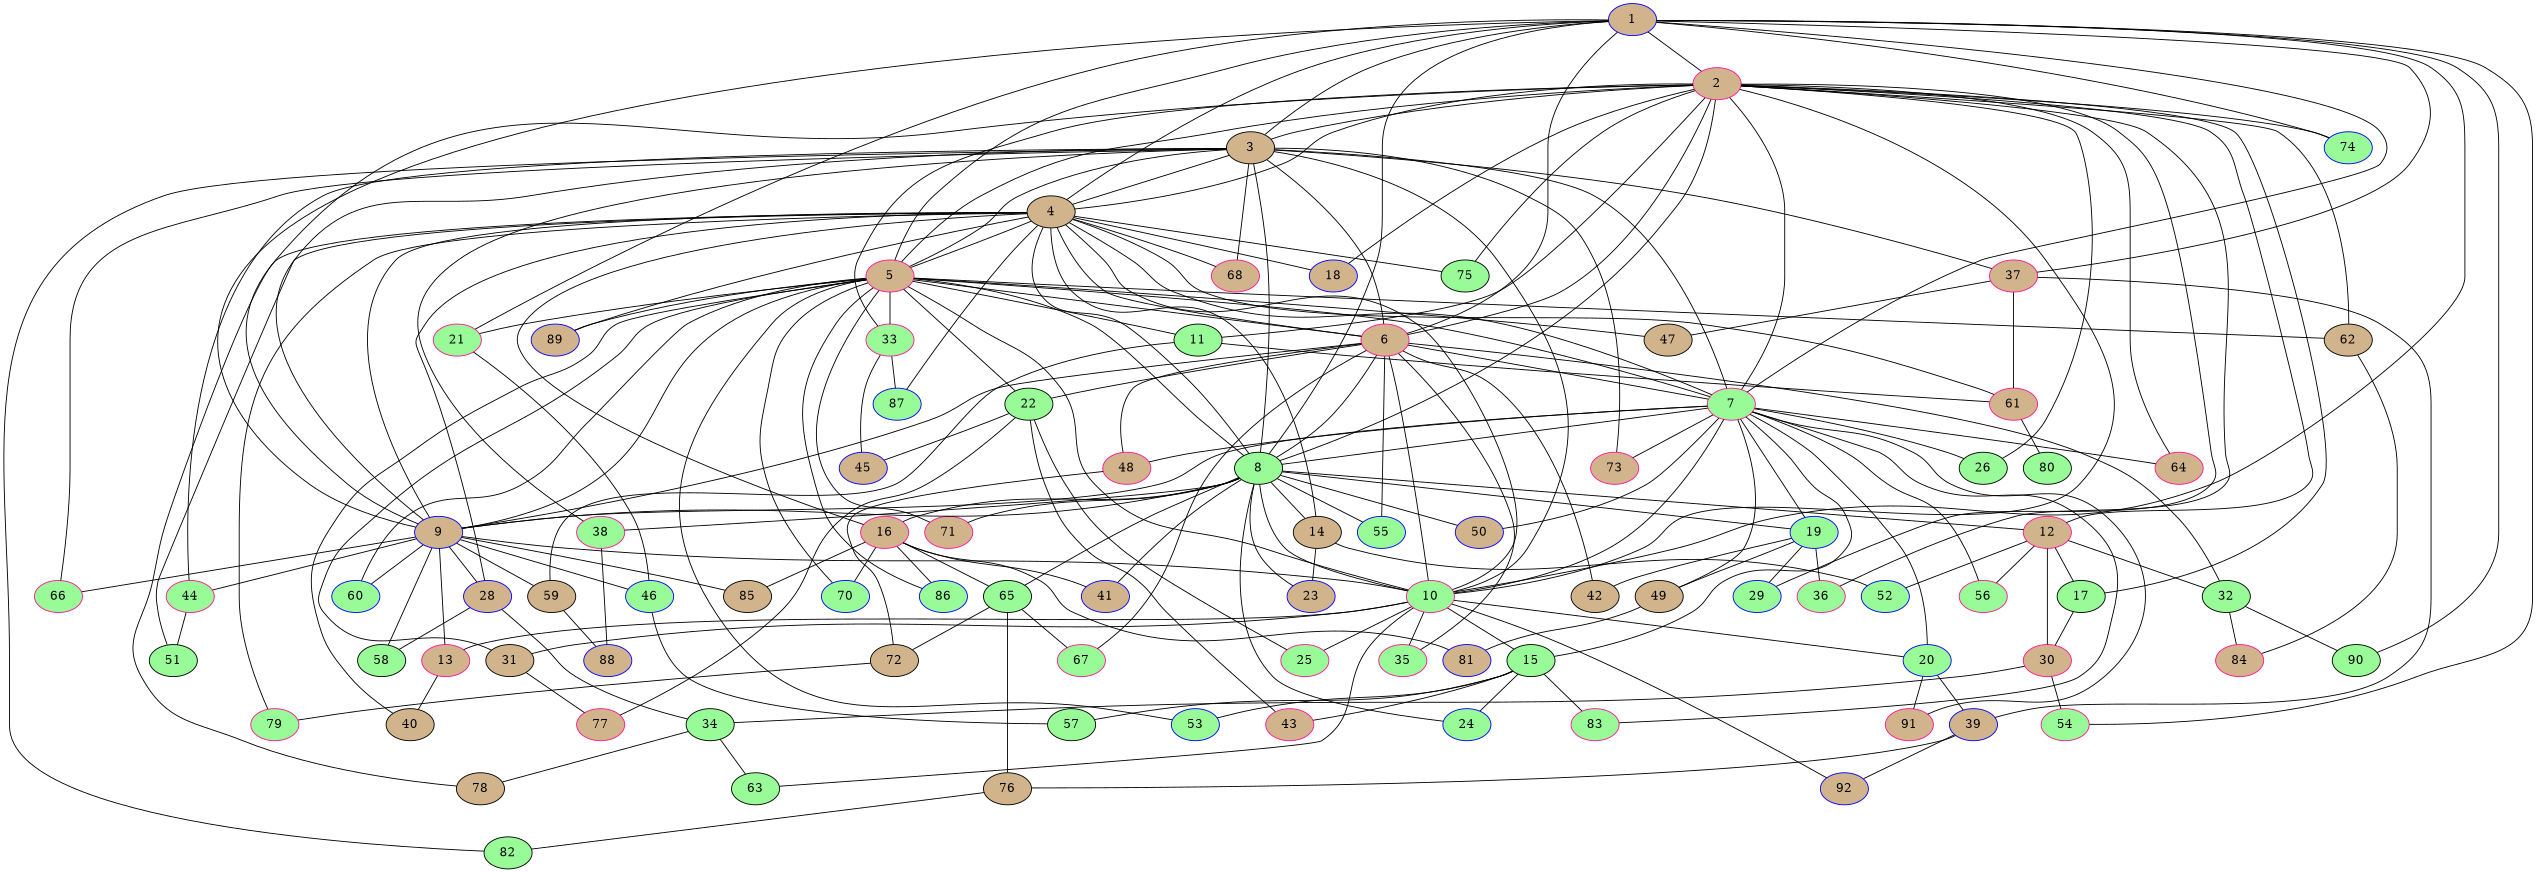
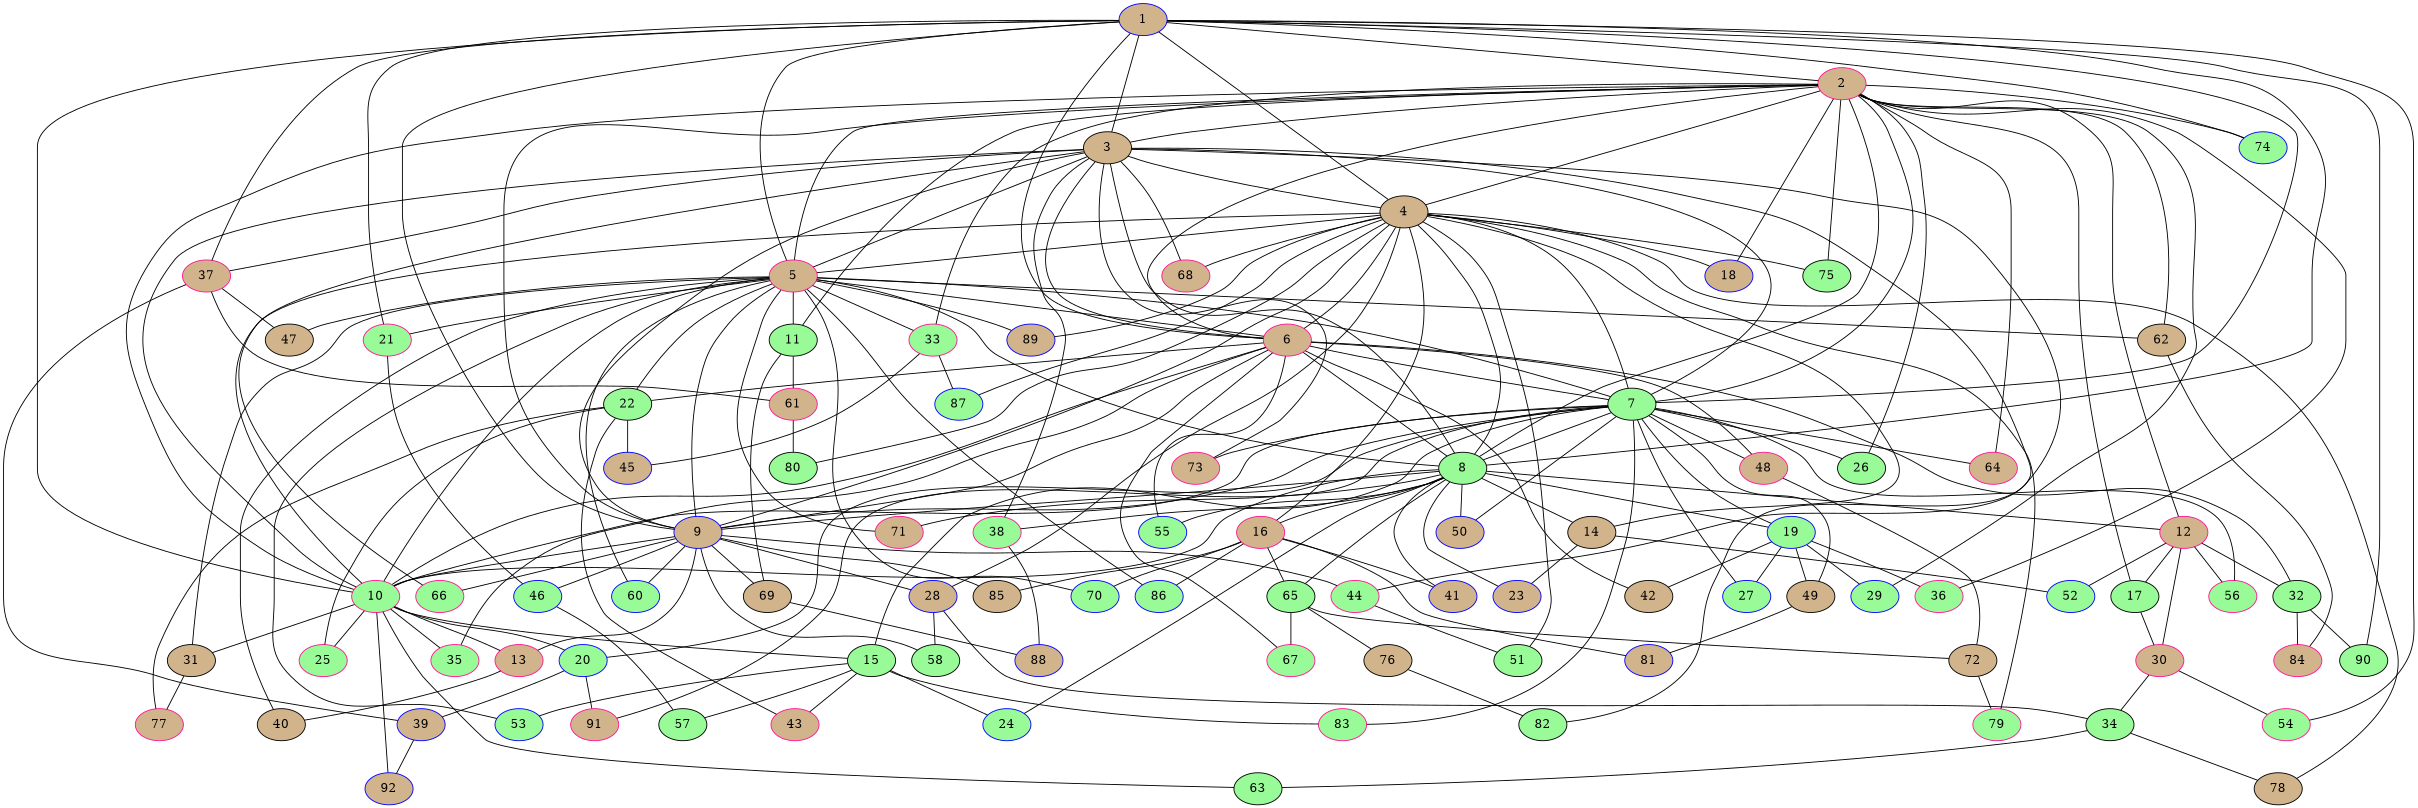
(1526, 318) -> (1109, 367)
(1731, 404) -> (1632, 404)
(552, 596) -> (767, 596)
none -> (1747, 596)
(1495, 780) -> none
